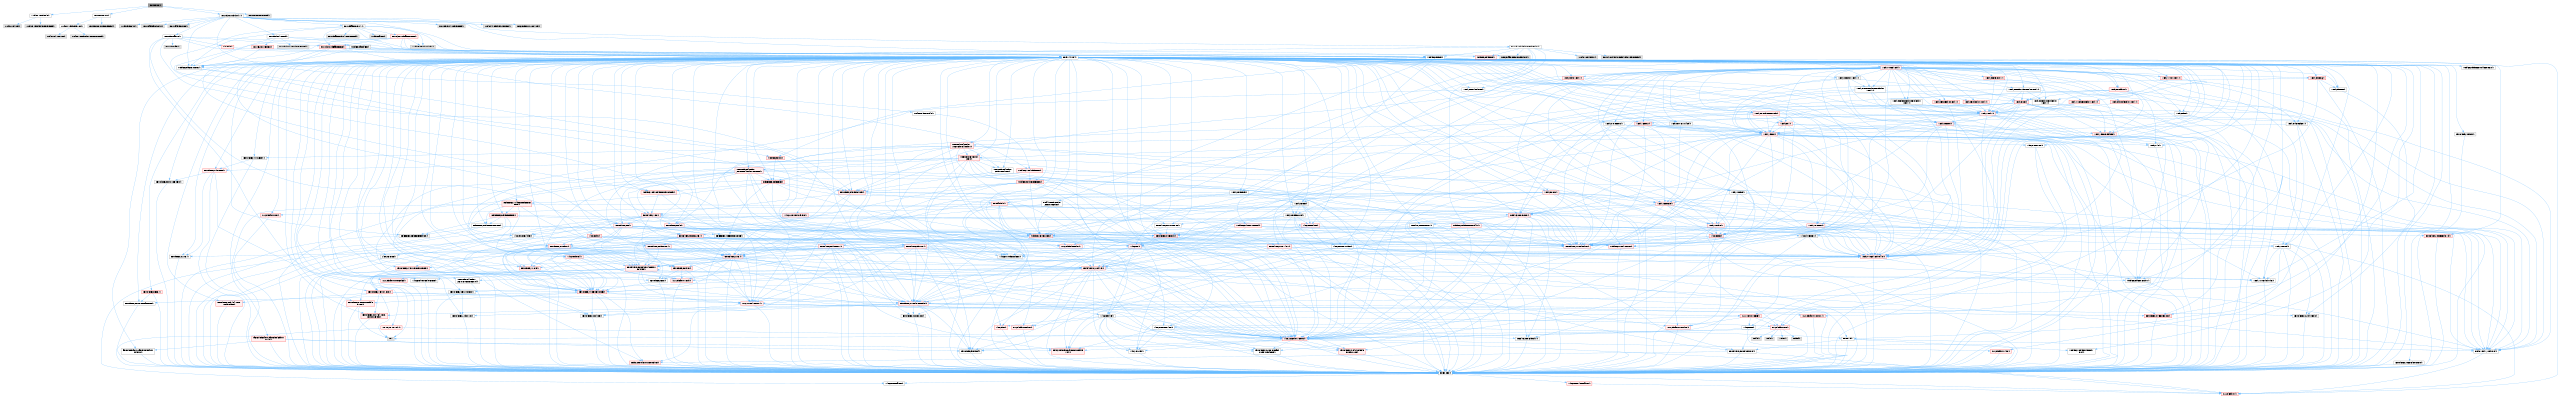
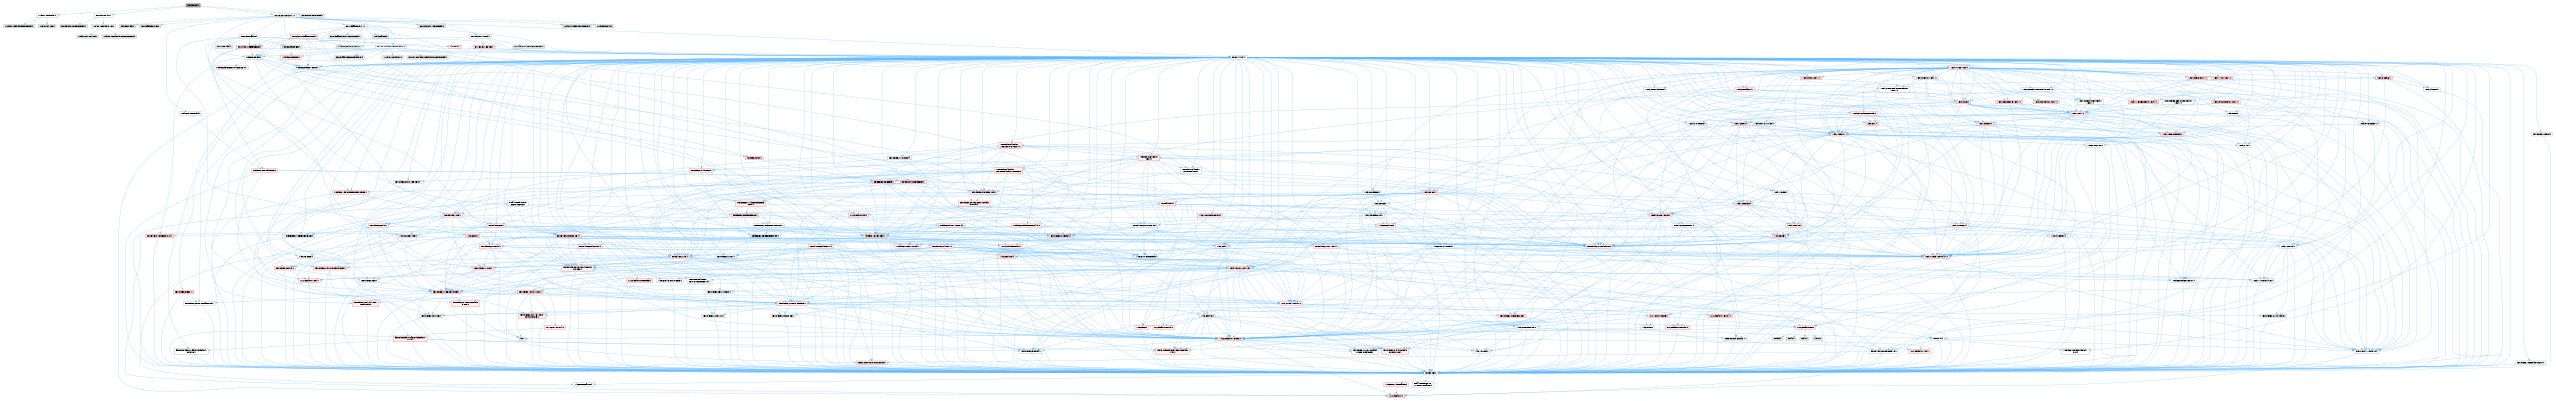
(153, 26) -> (128, 26)
(529, 26) -> none
none -> (974, 204)
none -> (1423, 385)
